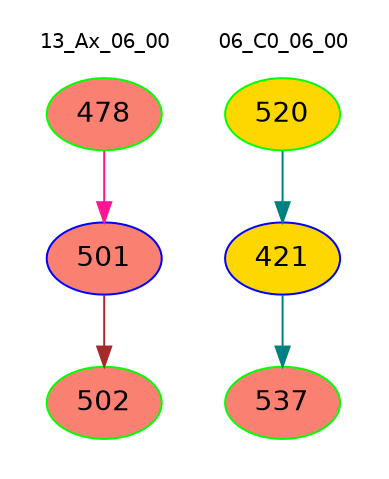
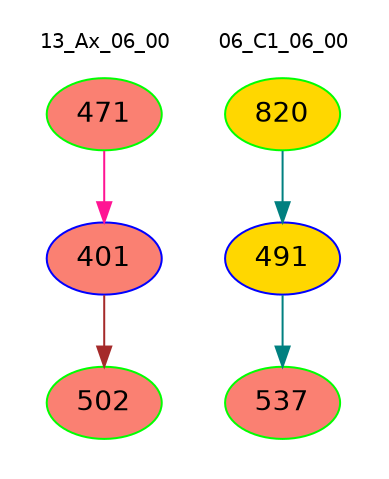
(284, 43) -> (284, 43)
(104, 114) -> (104, 114)
(283, 114) -> (283, 114)
(104, 259) -> (104, 259)
(283, 259) -> (283, 259)
